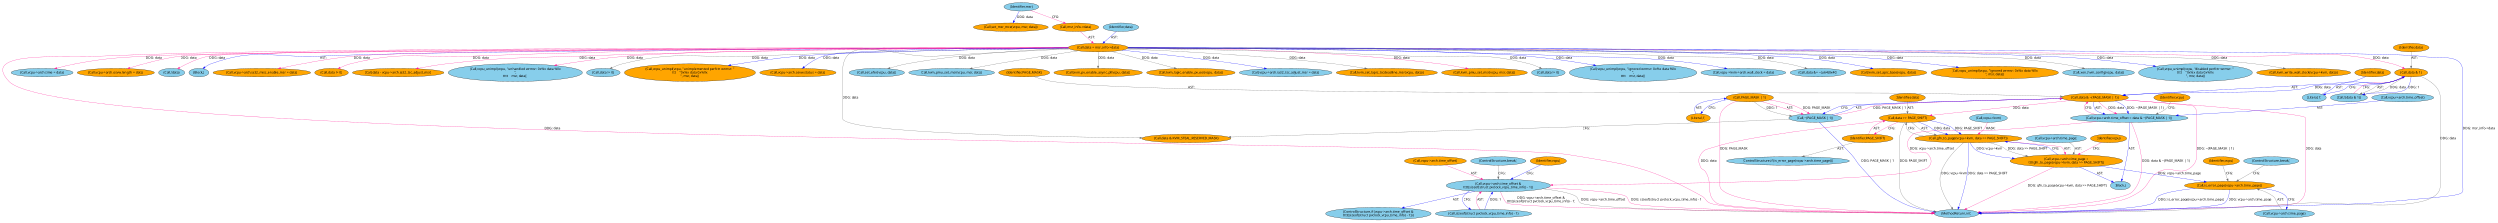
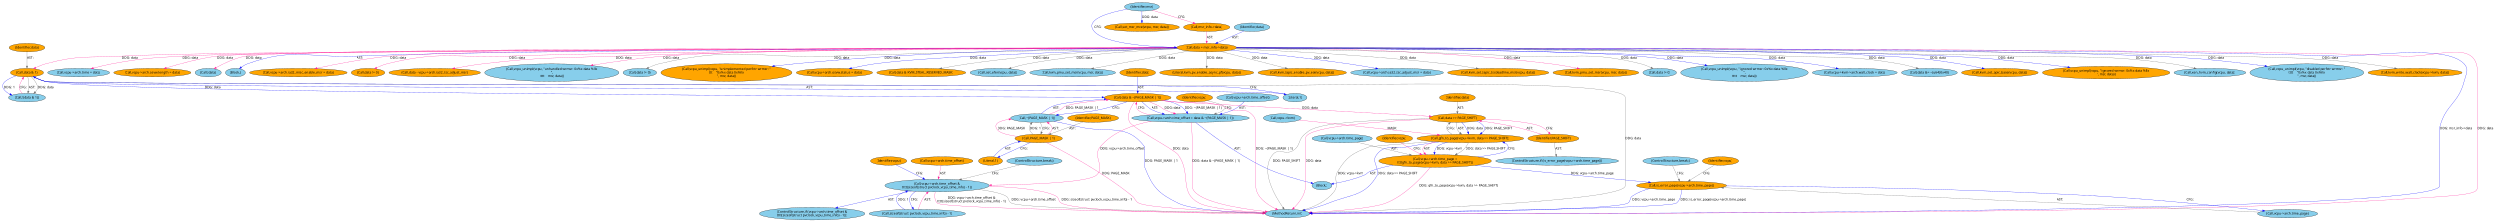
none -> (1110, 40)
(1098, 73) -> (1207, 73)
(1547, 93) -> (1067, 128)
(1510, 129) -> (1042, 127)
